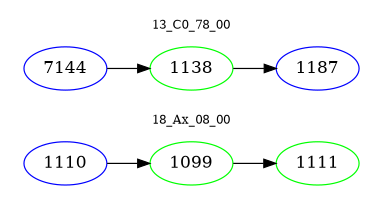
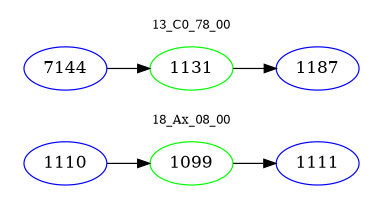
(191, 68) -> (191, 68)
(318, 163) -> (318, 163)
